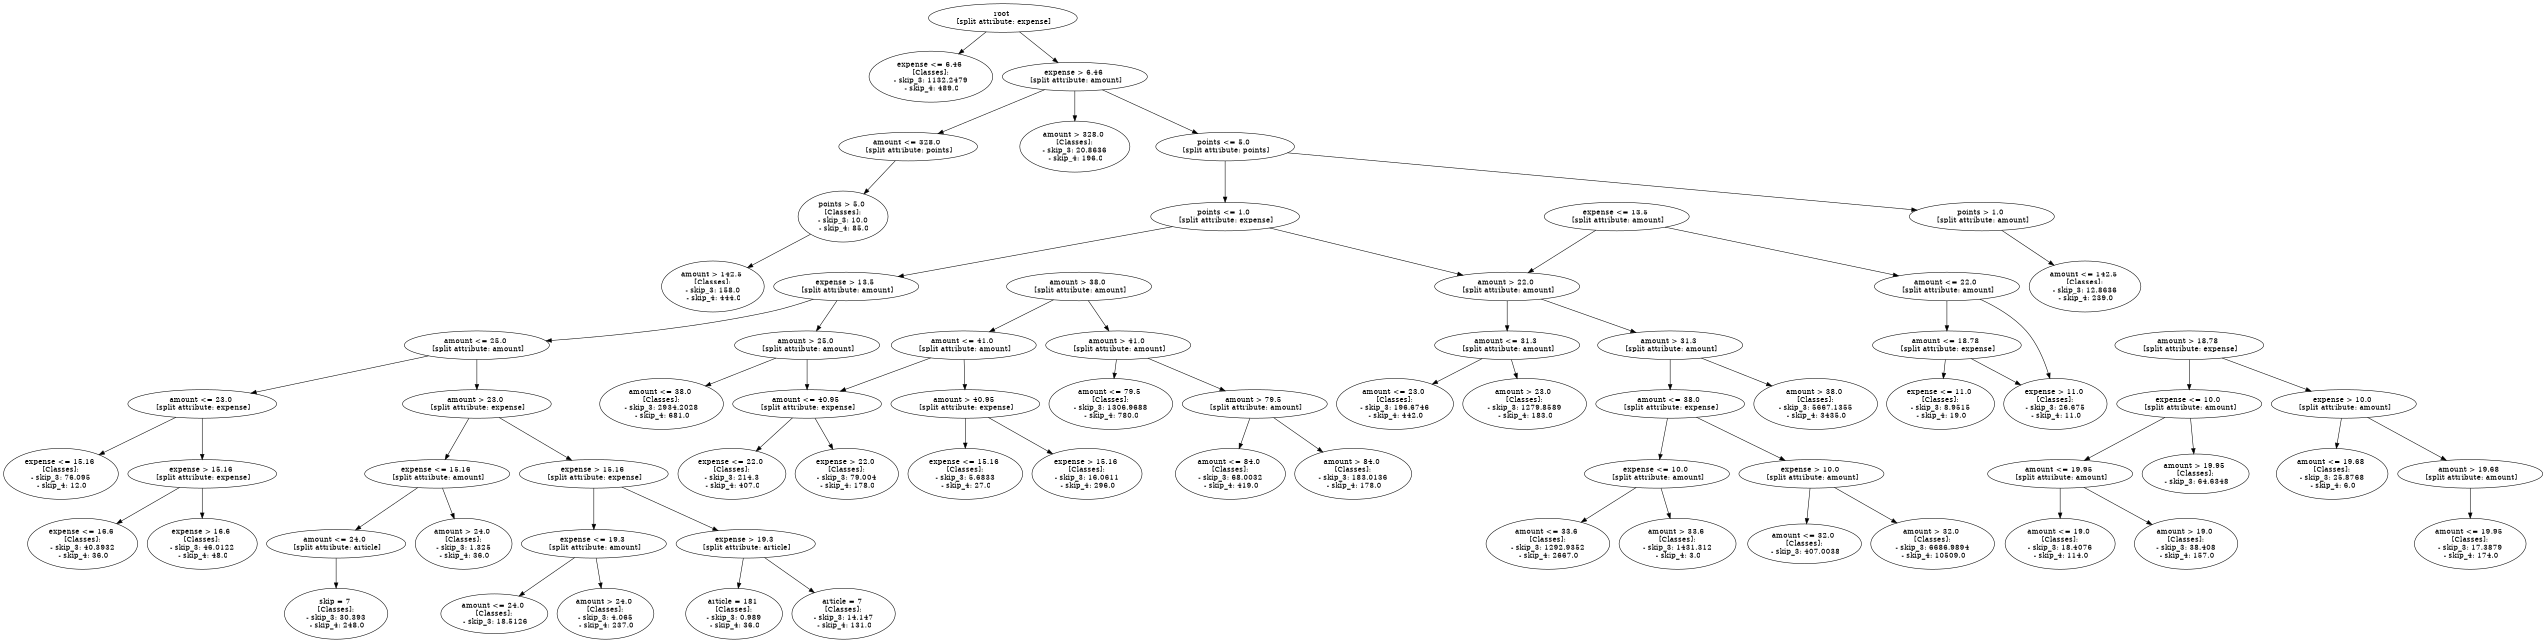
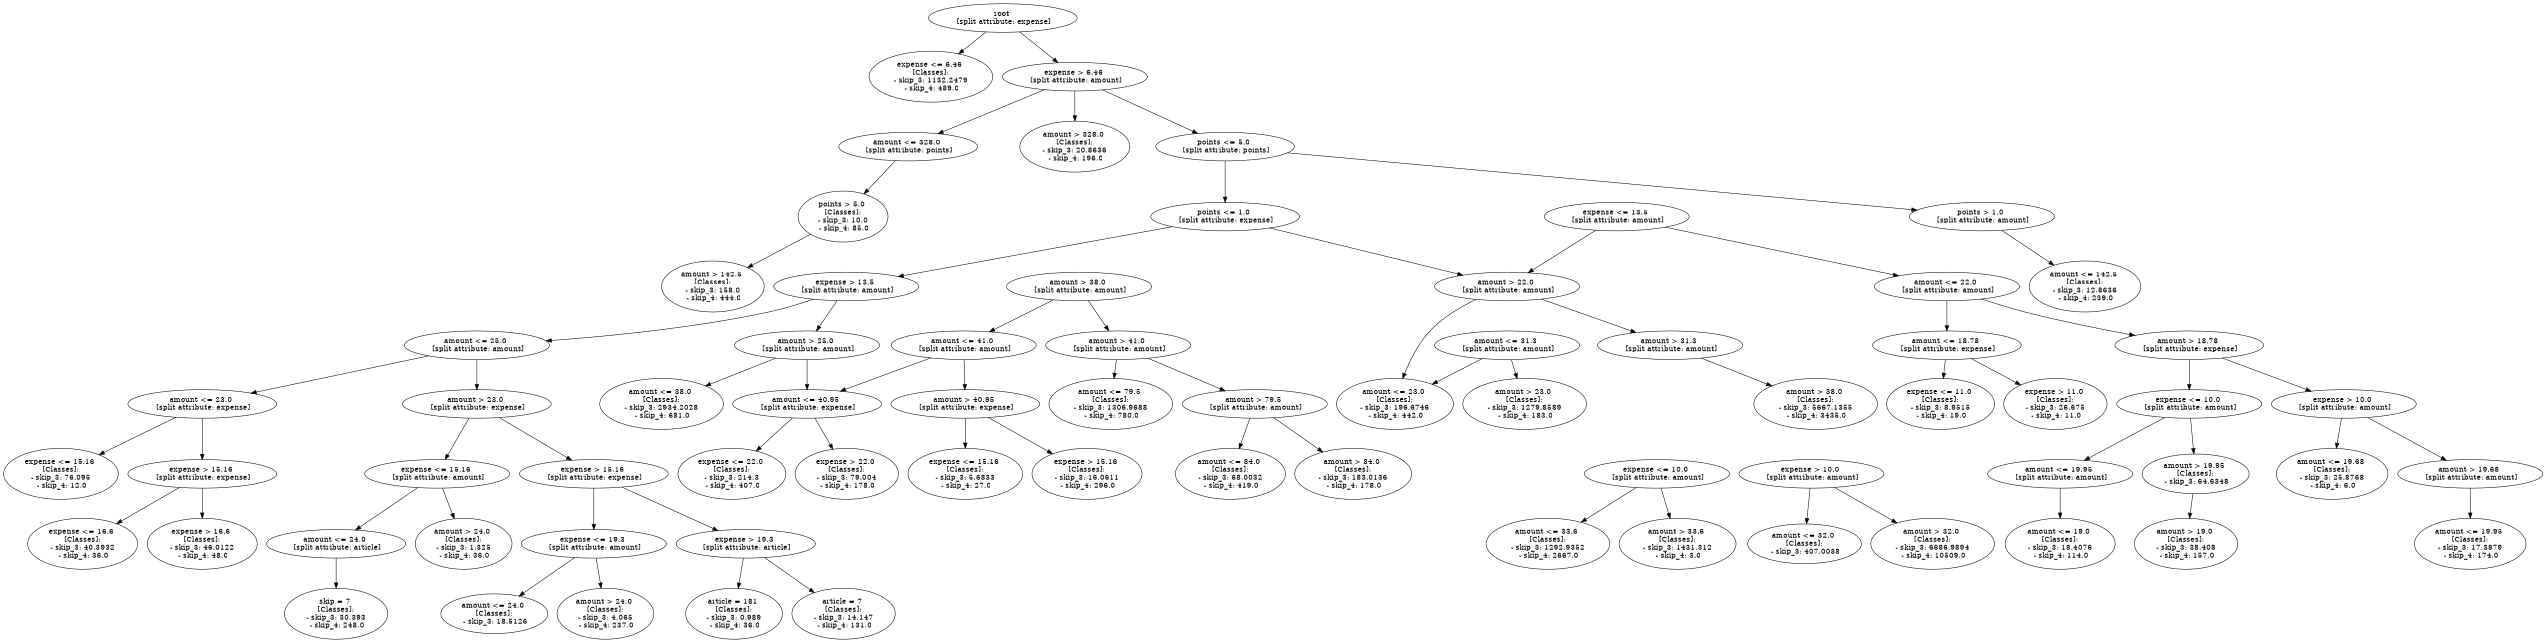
(1507, 313) -> (1432, 329)
(2023, 328) -> (2055, 319)
(1670, 404) -> none
(2116, 505) -> (2192, 503)
